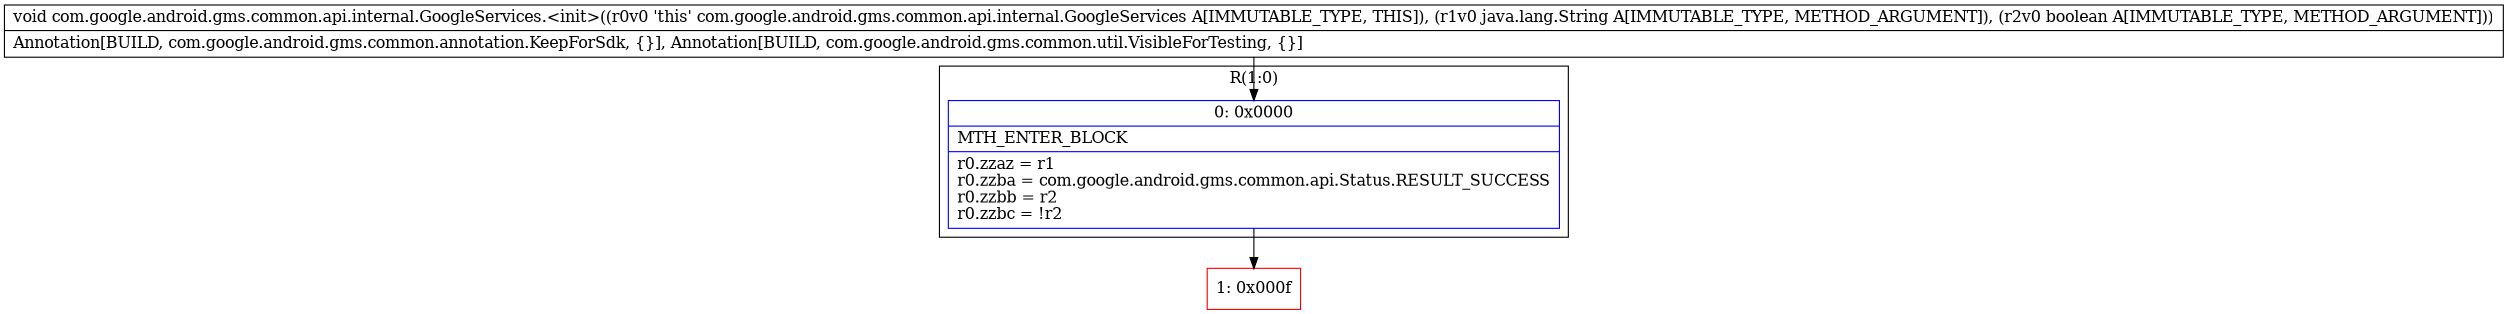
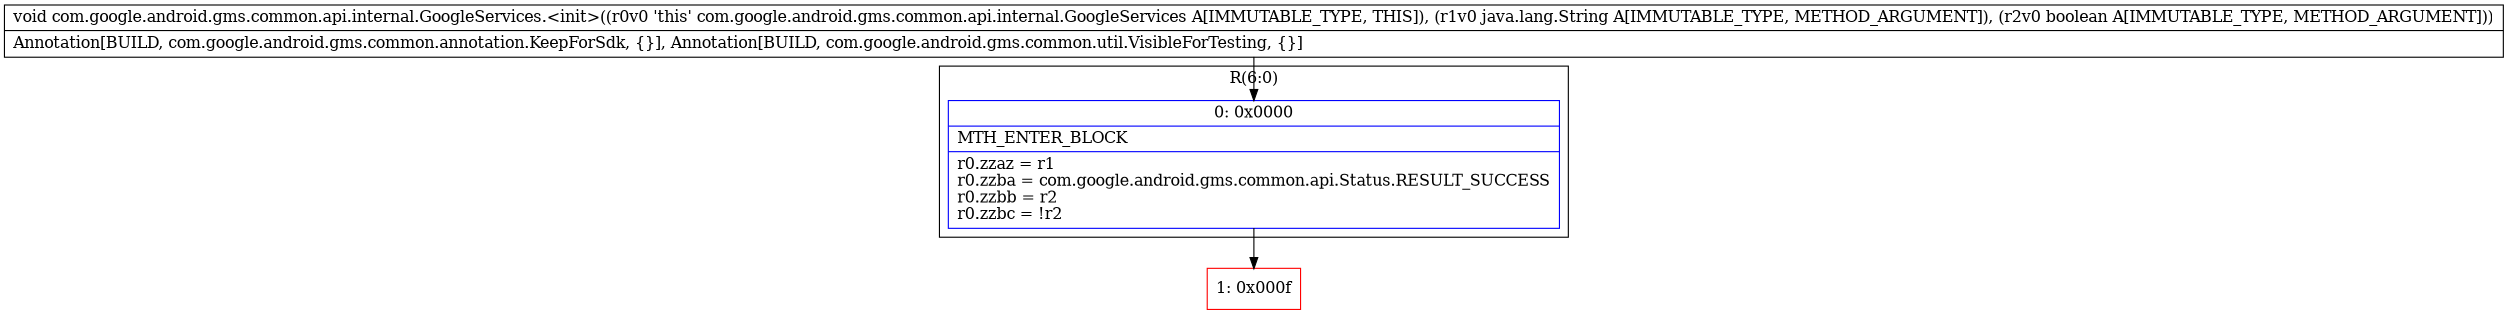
(1254, 79) -> (1254, 79)
